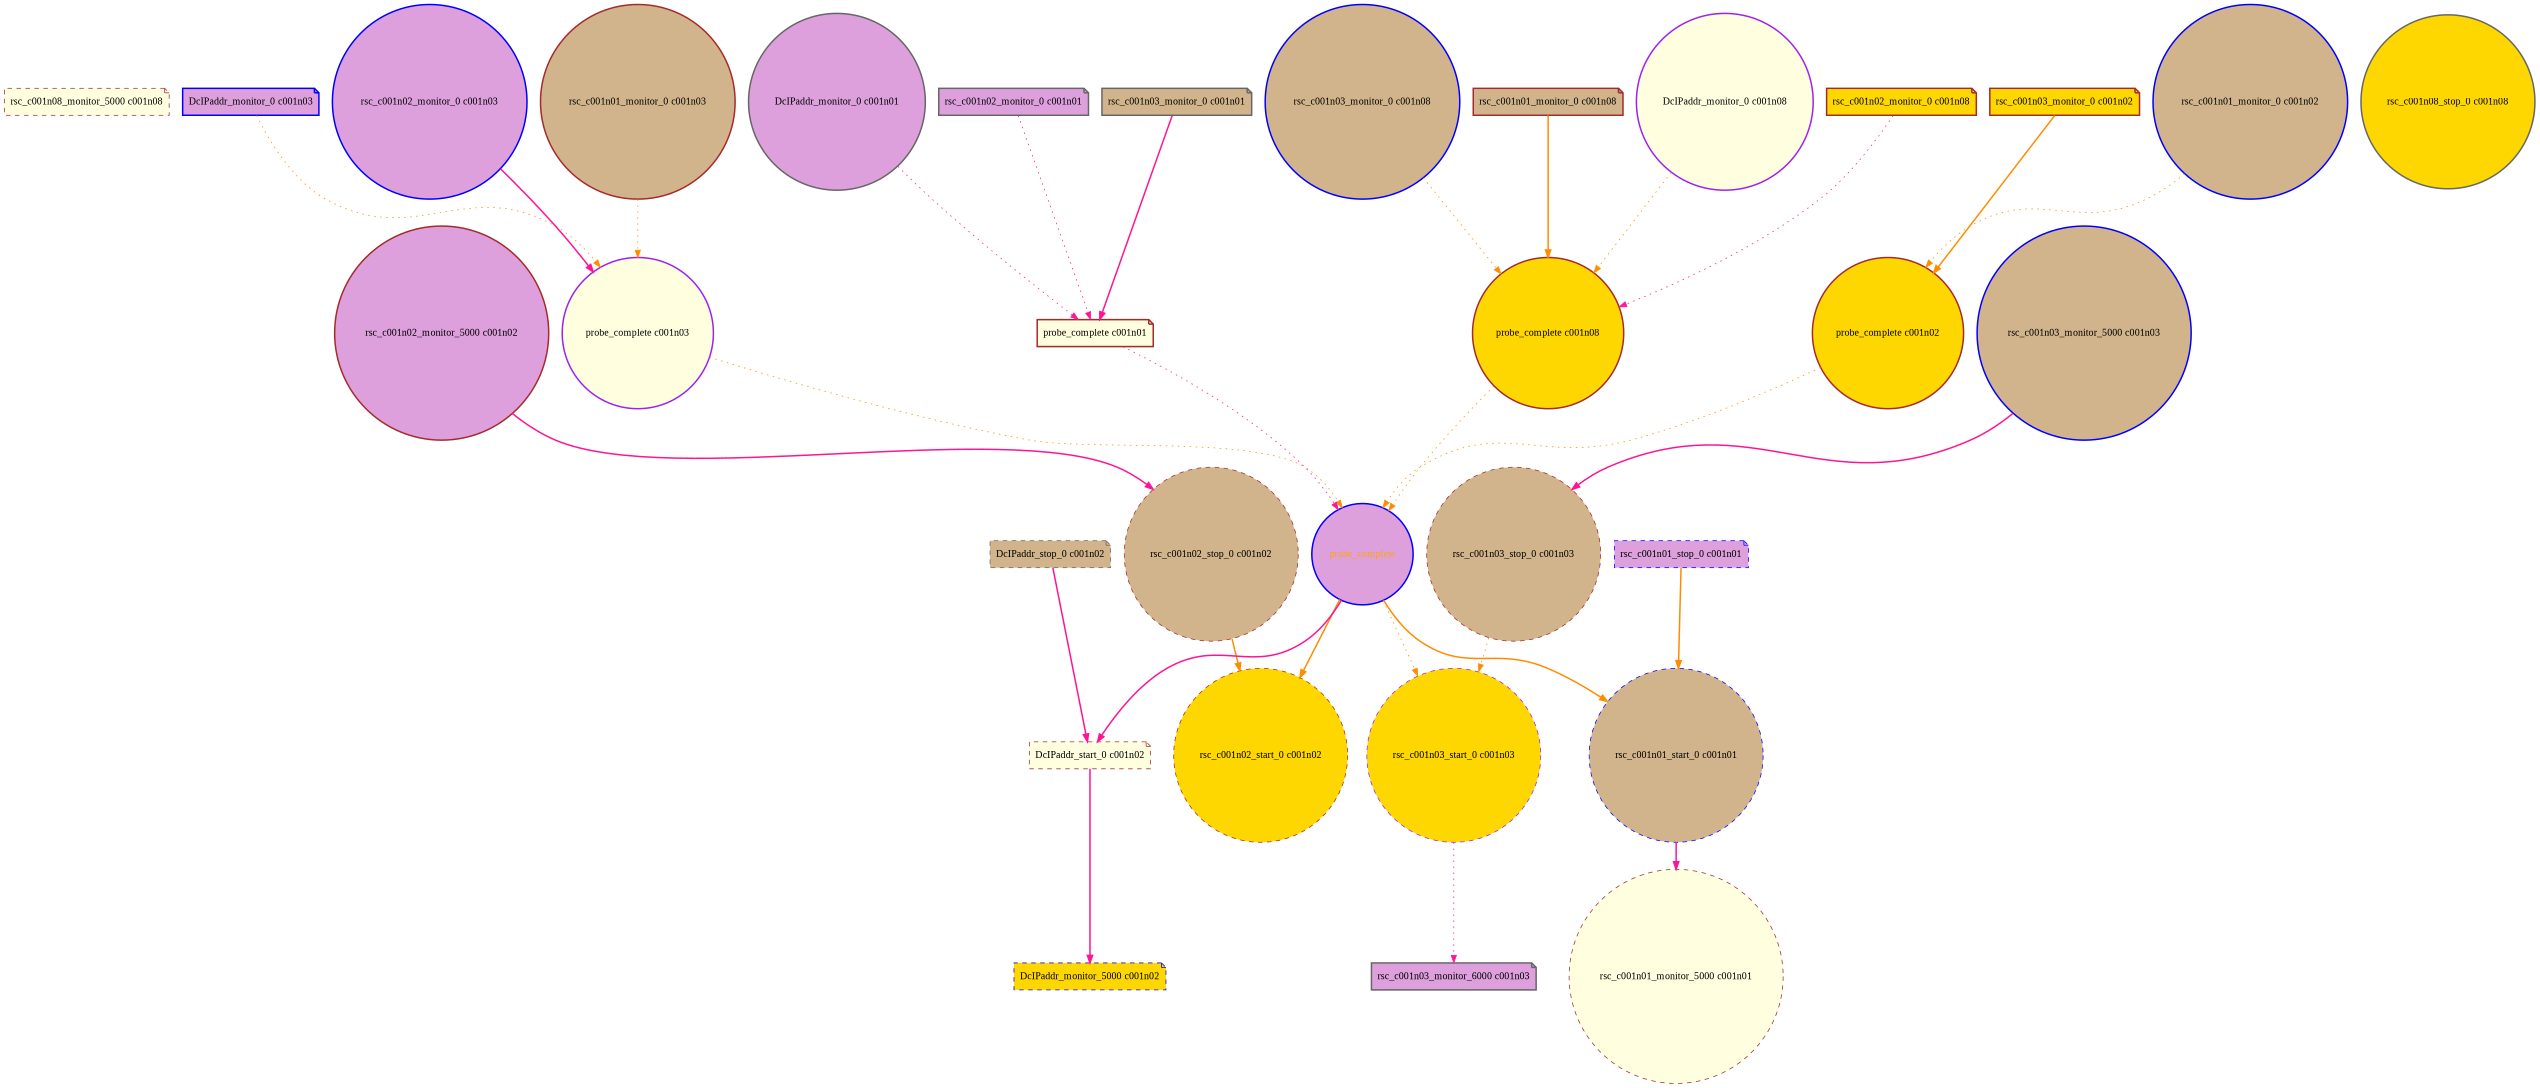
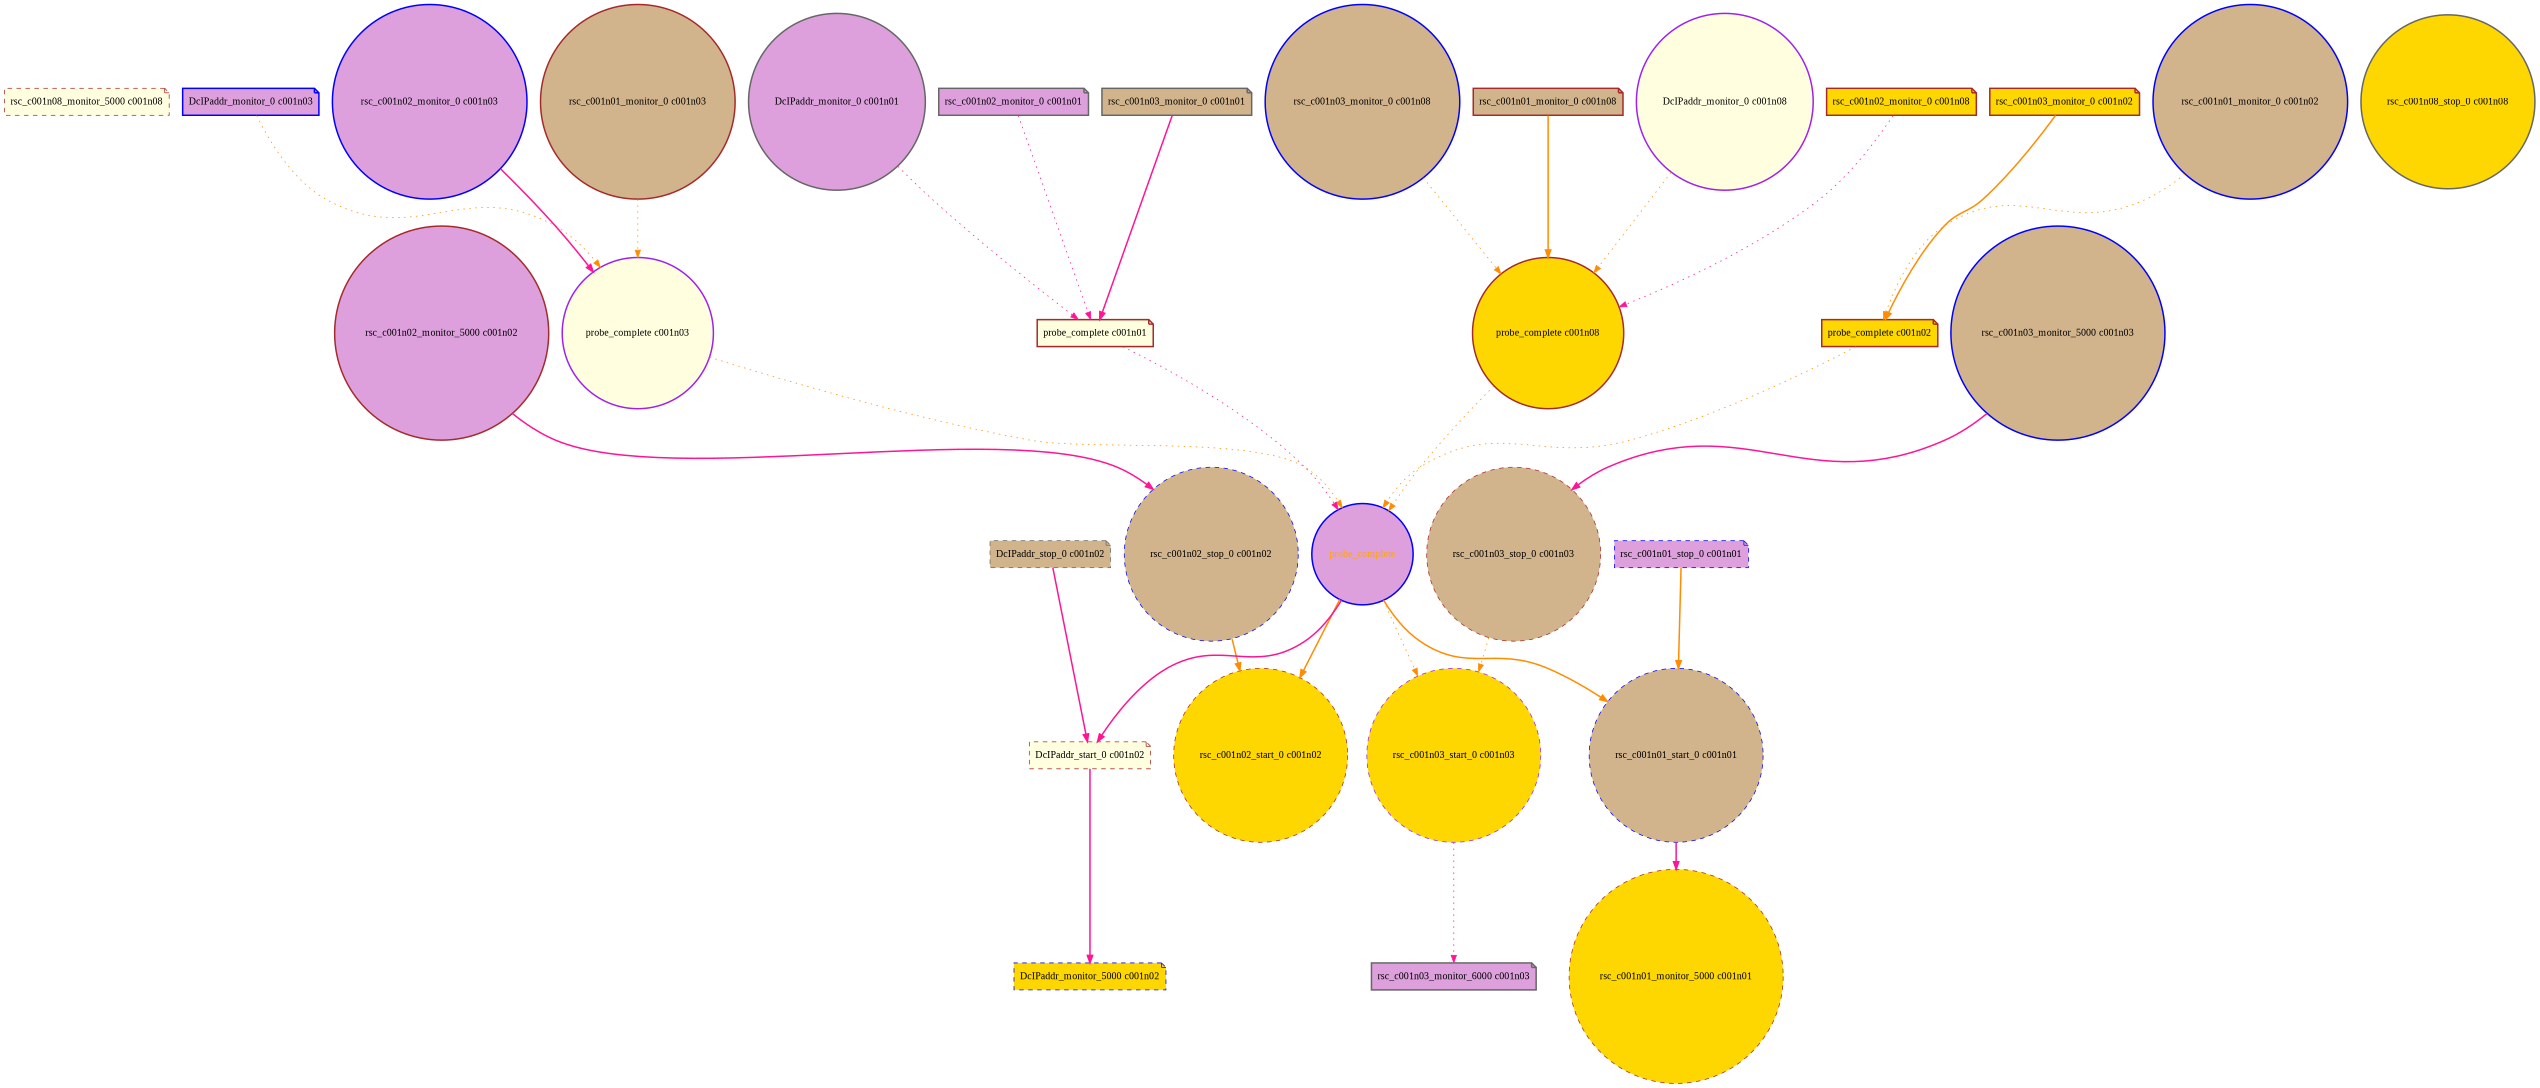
(1888, 333) -> (1880, 333)
(1211, 554) -> (1211, 554)
(1676, 976) -> (1676, 976)
